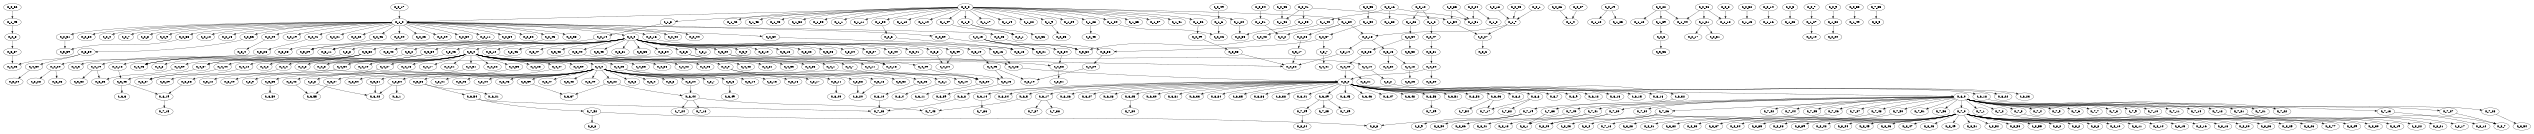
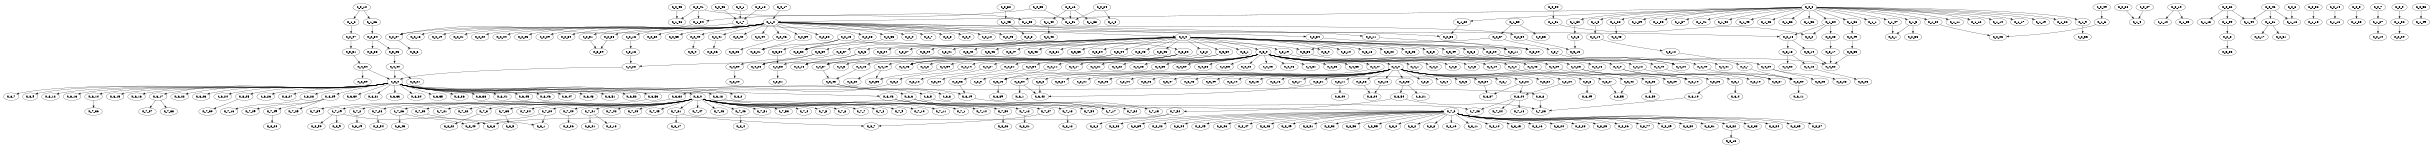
(1368, 15) -> (1527, 29)
none -> (602, 104)
(1742, 119) -> (270, 104)
(2091, 120) -> (1731, 133)
